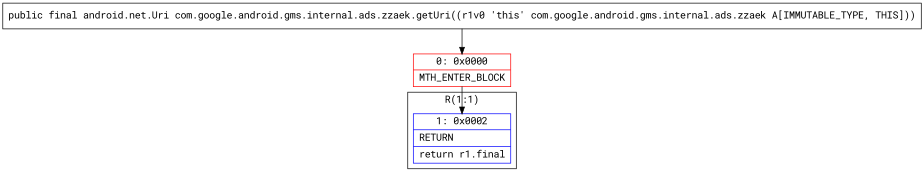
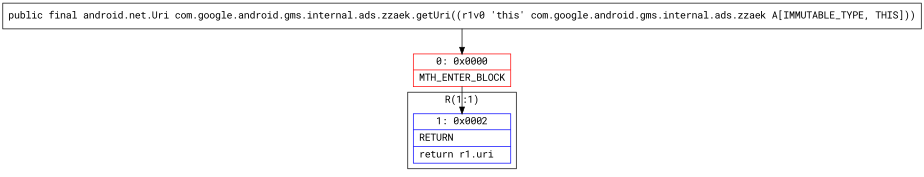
(462, 154) -> (456, 154)
